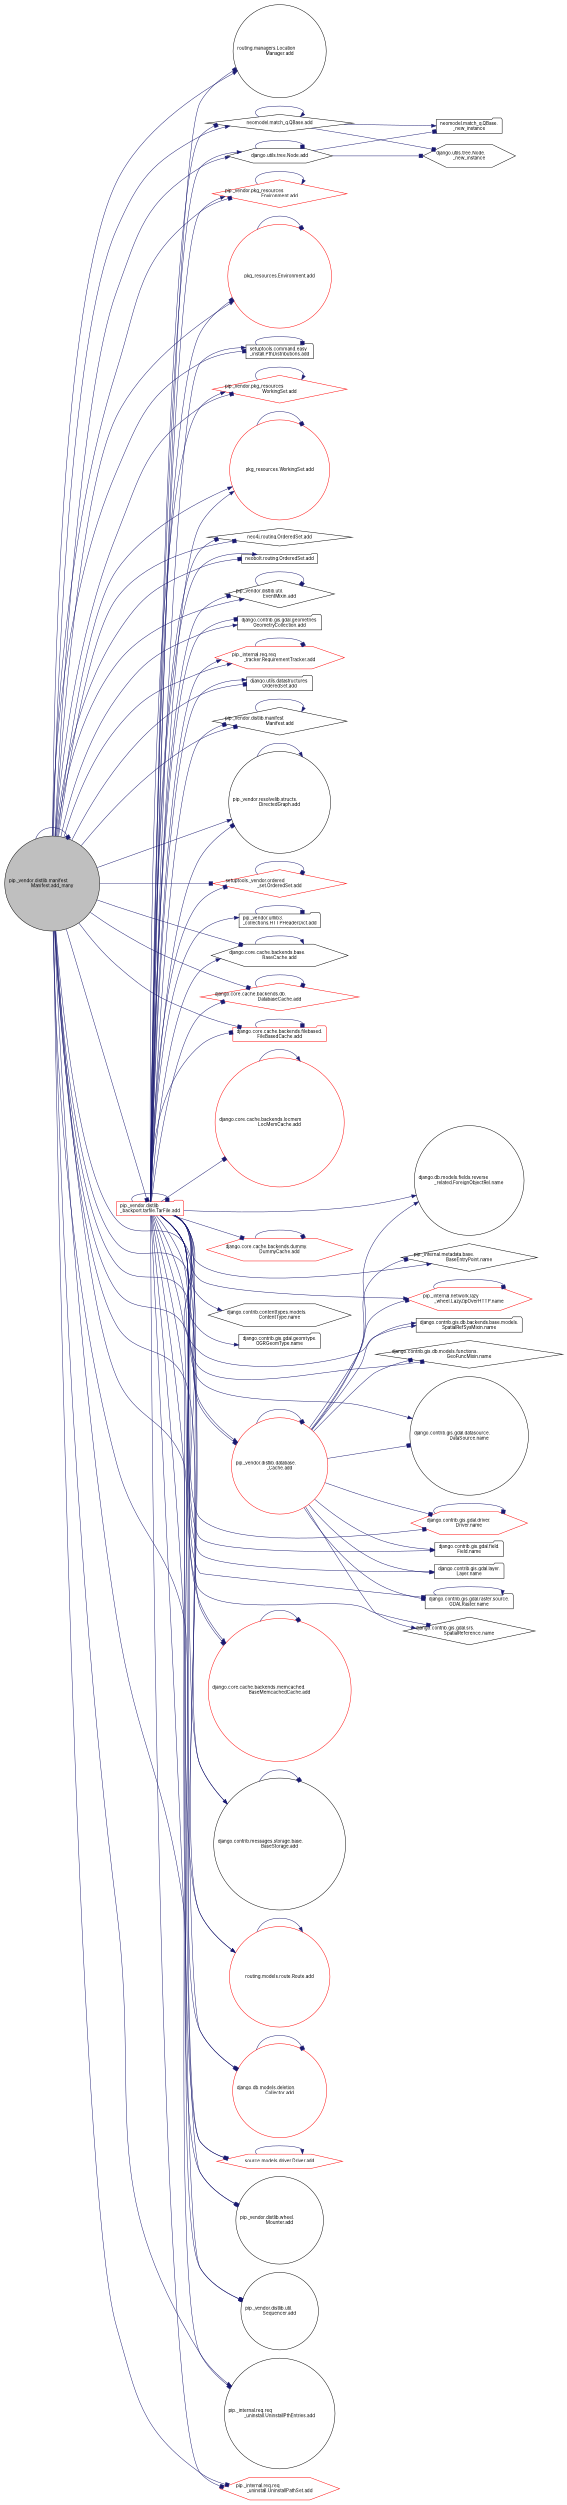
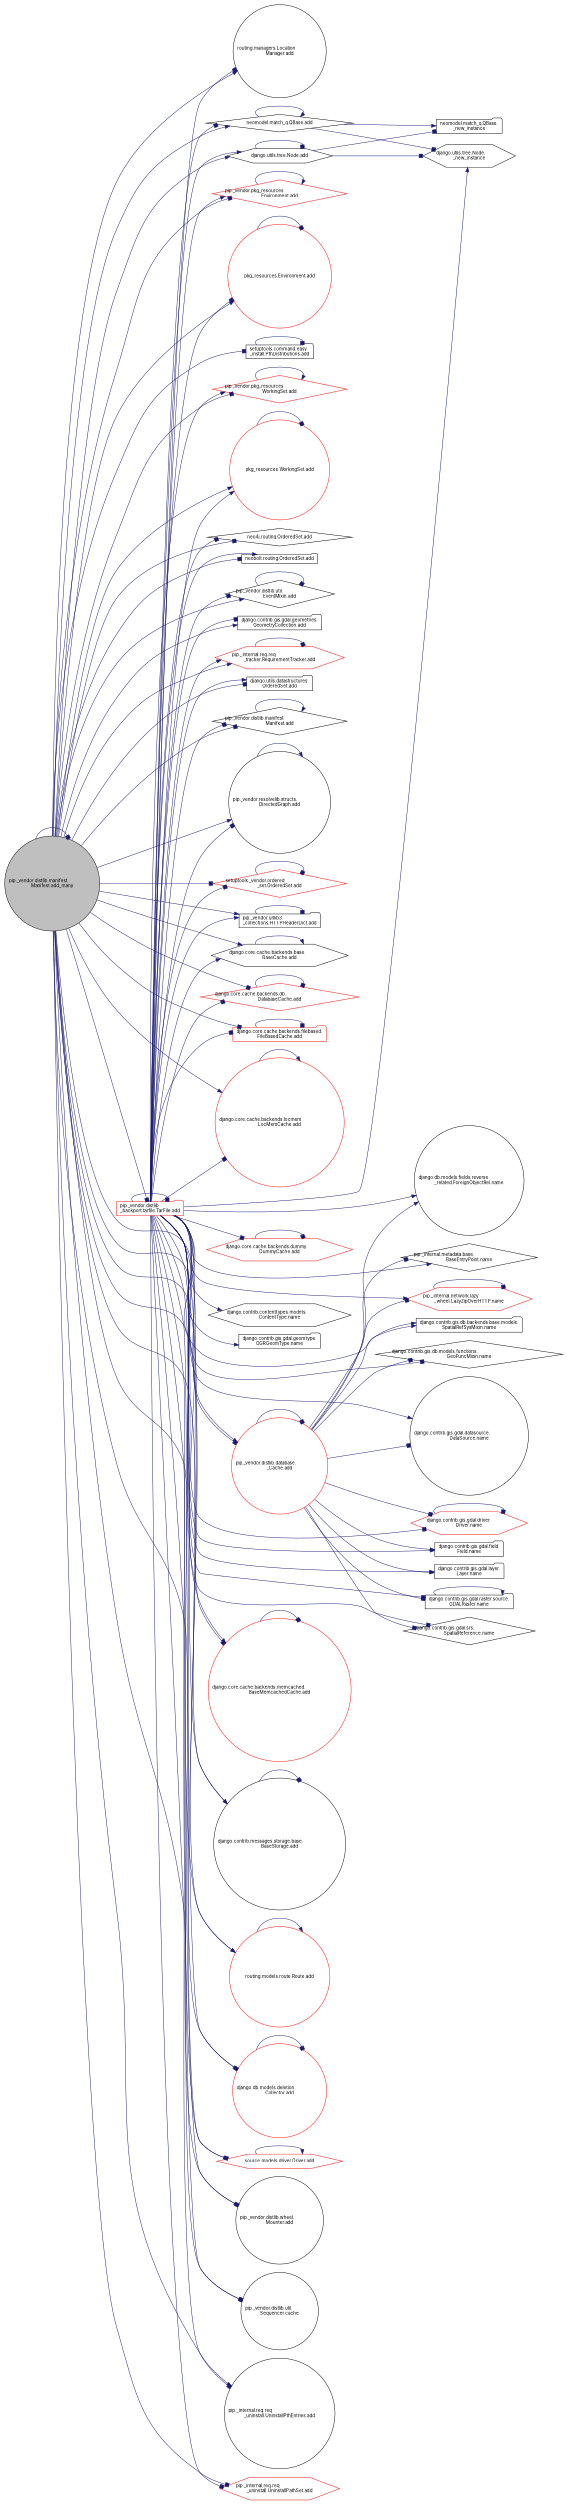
(169, 670) -> (411, 770)
none -> (174, 903)
(171, 924) -> (171, 924)
none -> (129, 1023)
(350, 1577) -> (350, 1577)
(280, 2311) -> (280, 2311)
